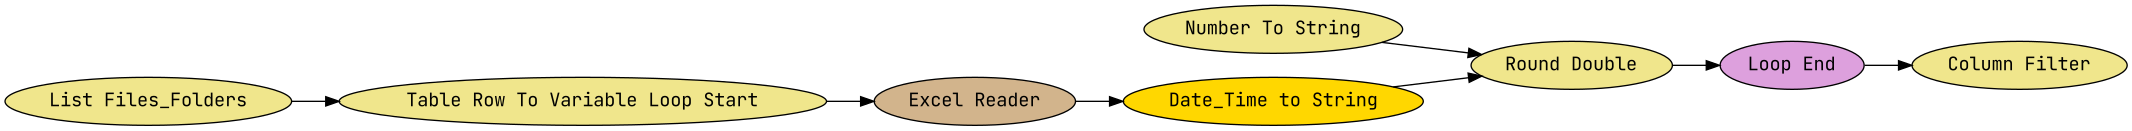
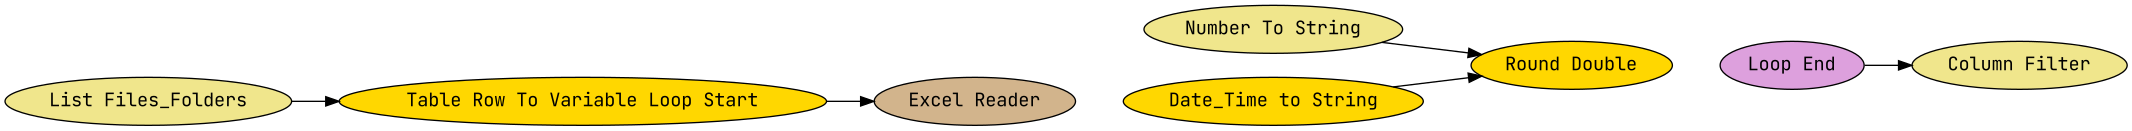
(1572, 65) -> (1572, 65)
(1689, 65) -> none
(583, 101) -> (583, 101)
(1092, 101) -> none
